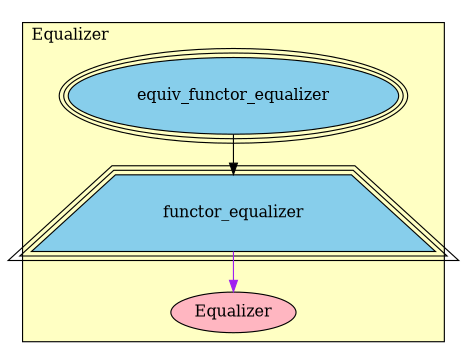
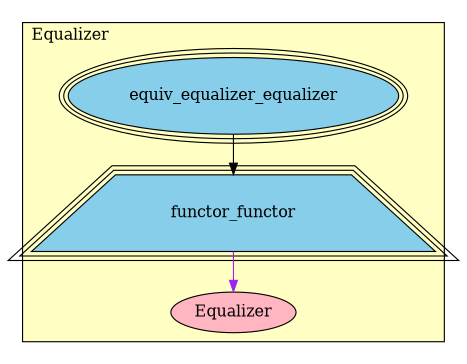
(233, 96) -> (233, 96)
(233, 213) -> (233, 213)
